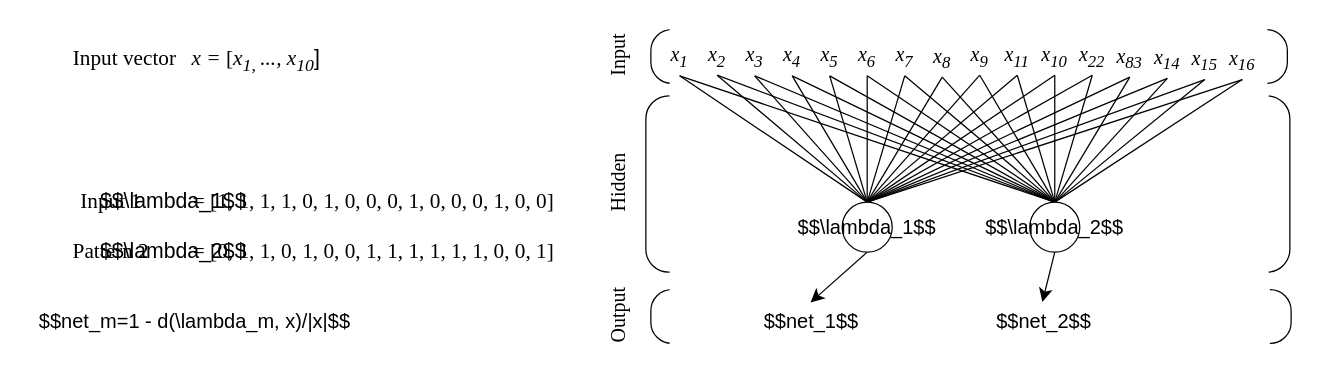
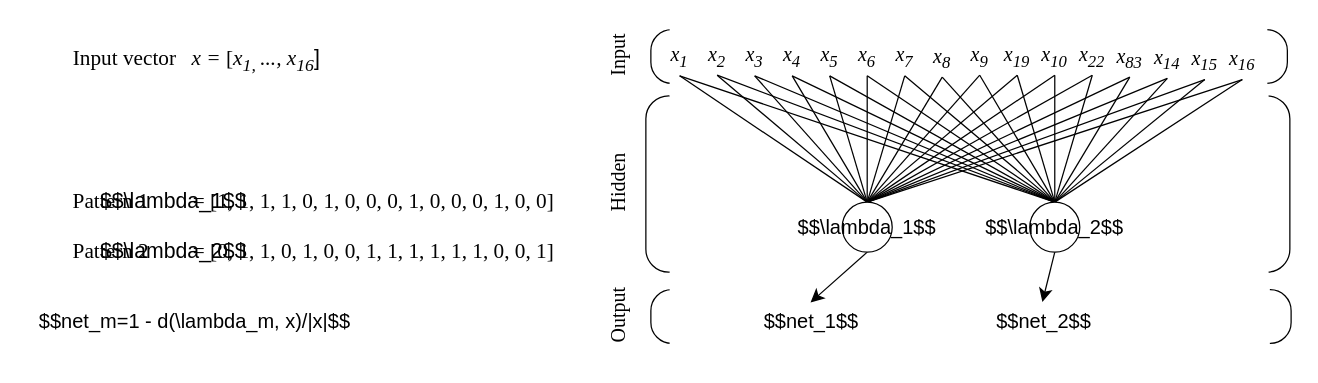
(1017, 57) -> (1017, 57)
(256, 61) -> (256, 61)
(111, 202) -> (111, 202)
